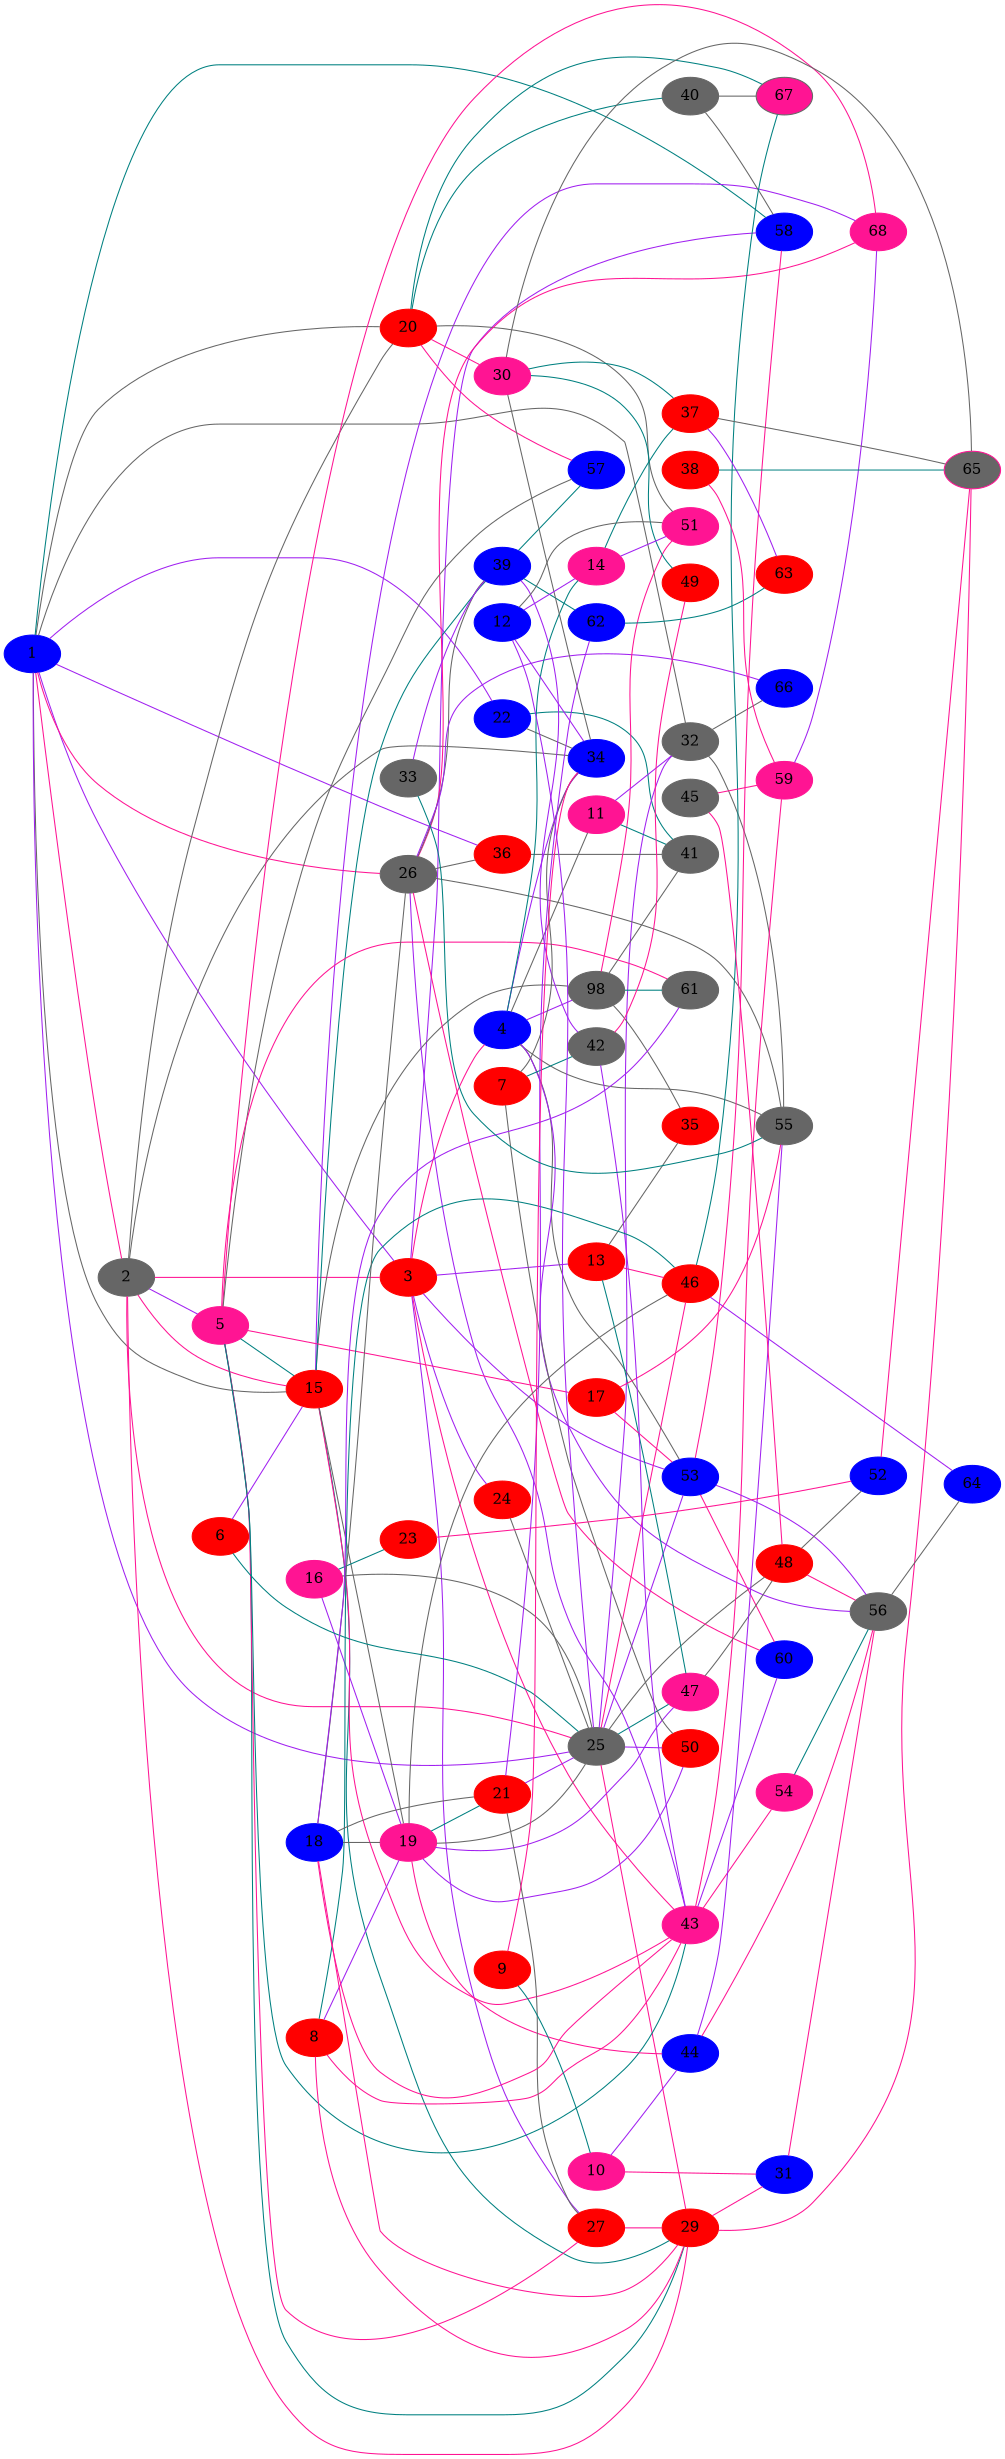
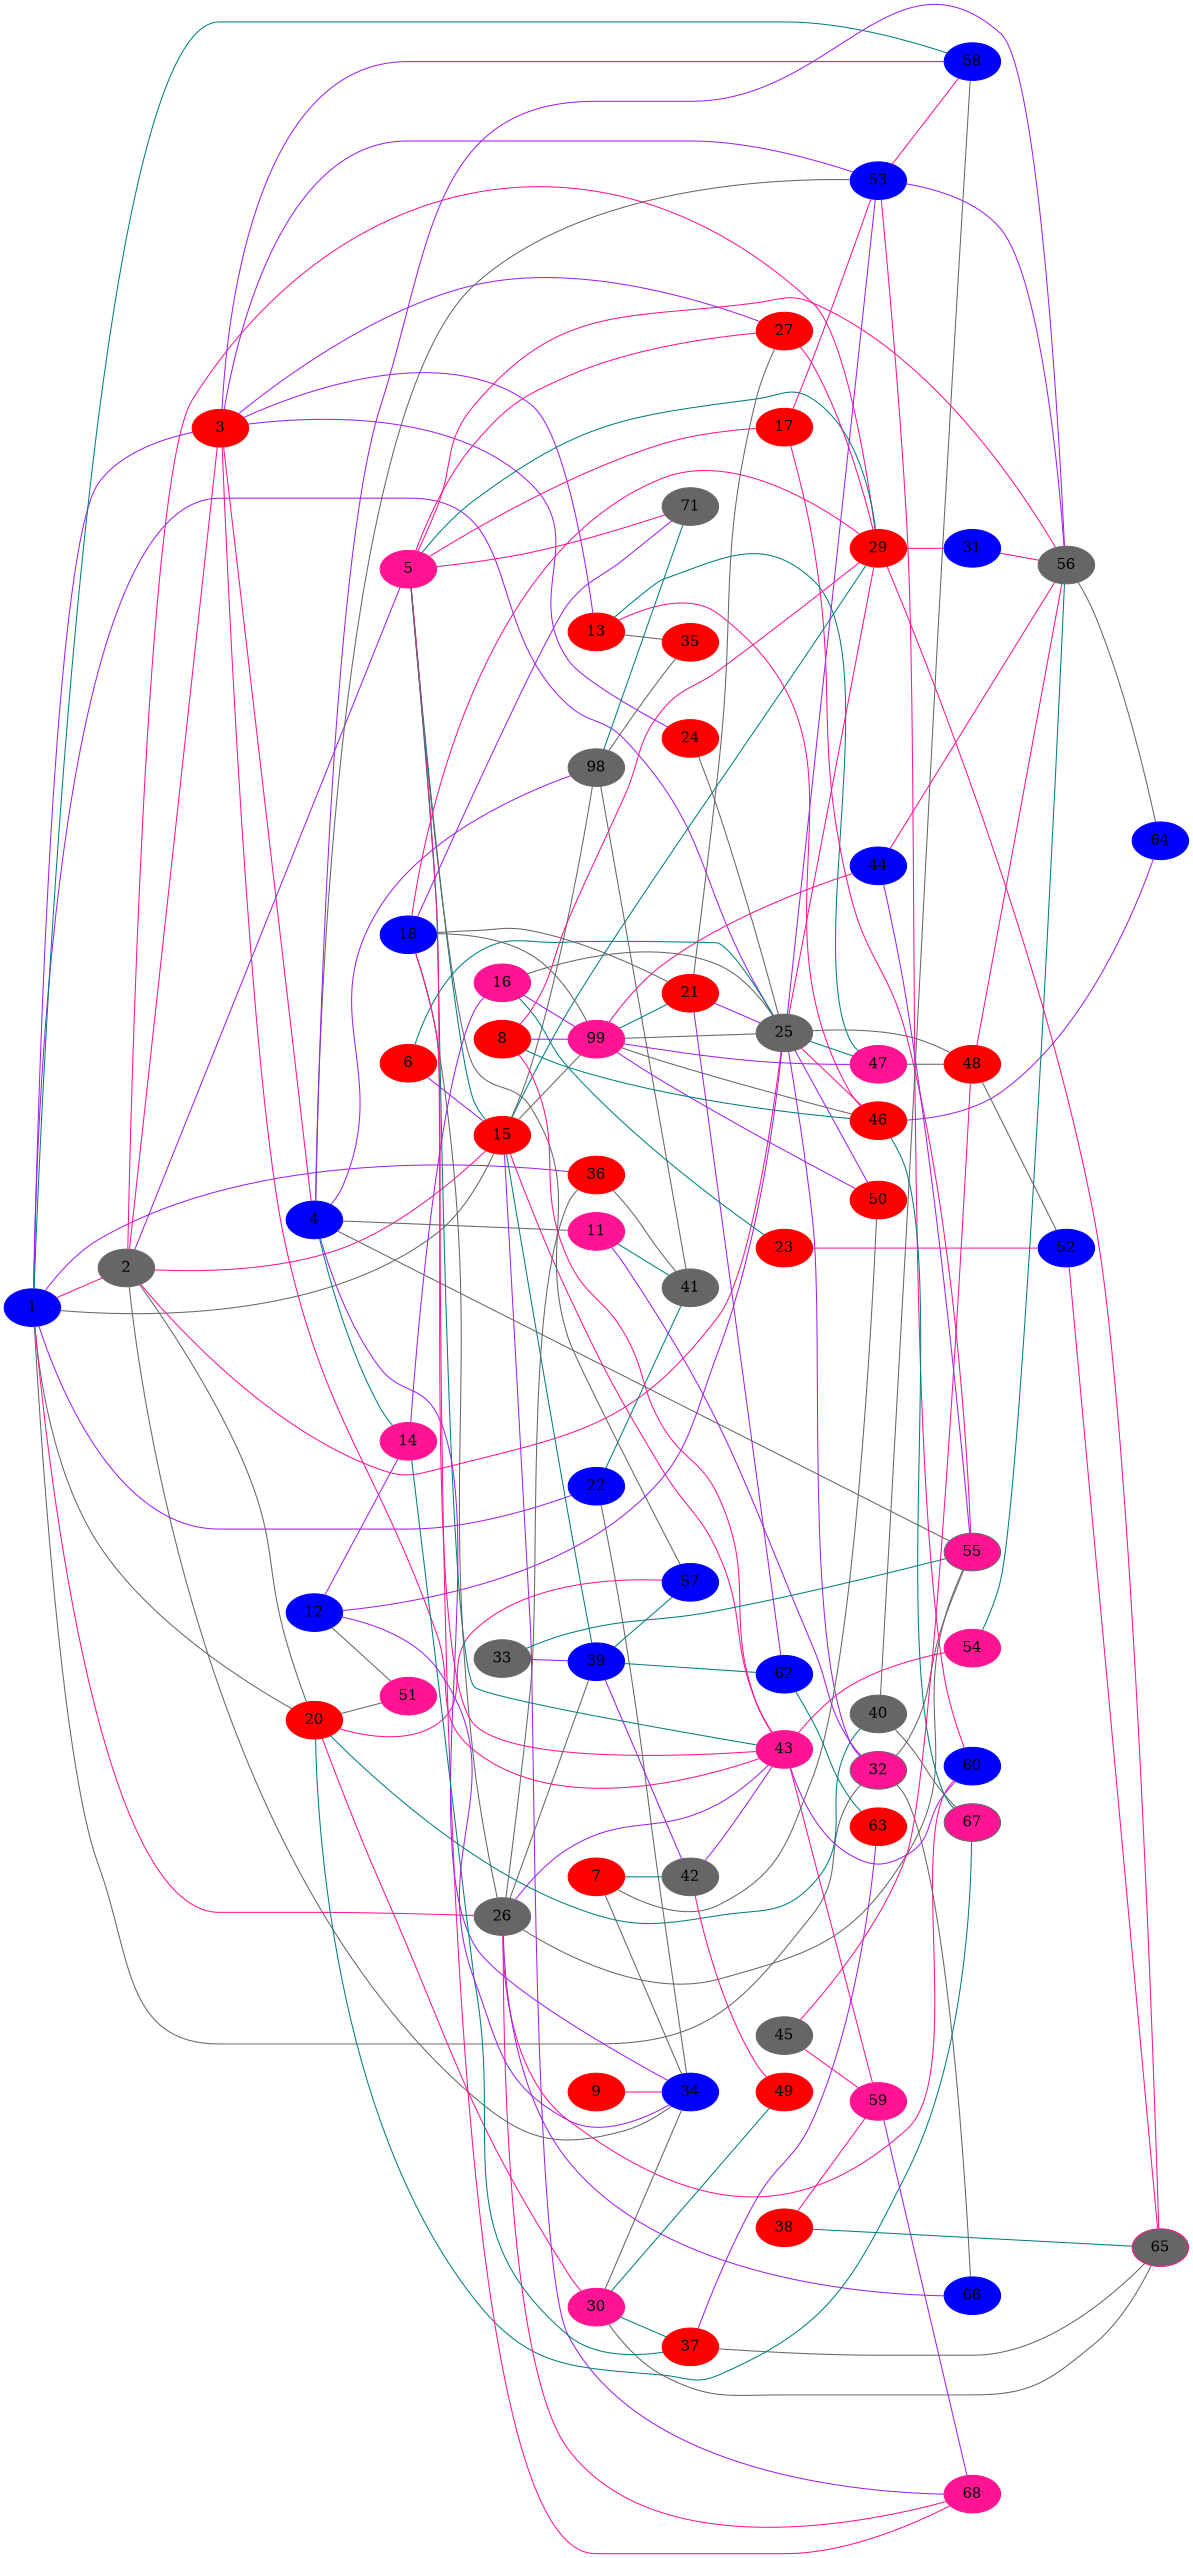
none -> (747, 304)
(641, 547) -> (432, 1206)
(690, 742) -> (878, 1770)
(631, 753) -> none
(690, 990) -> (690, 507)
(784, 1126) -> (972, 1552)
(408, 1842) -> (596, 1039)
(596, 2171) -> none
